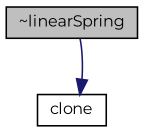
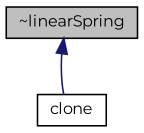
(82, 59) -> (62, 74)
